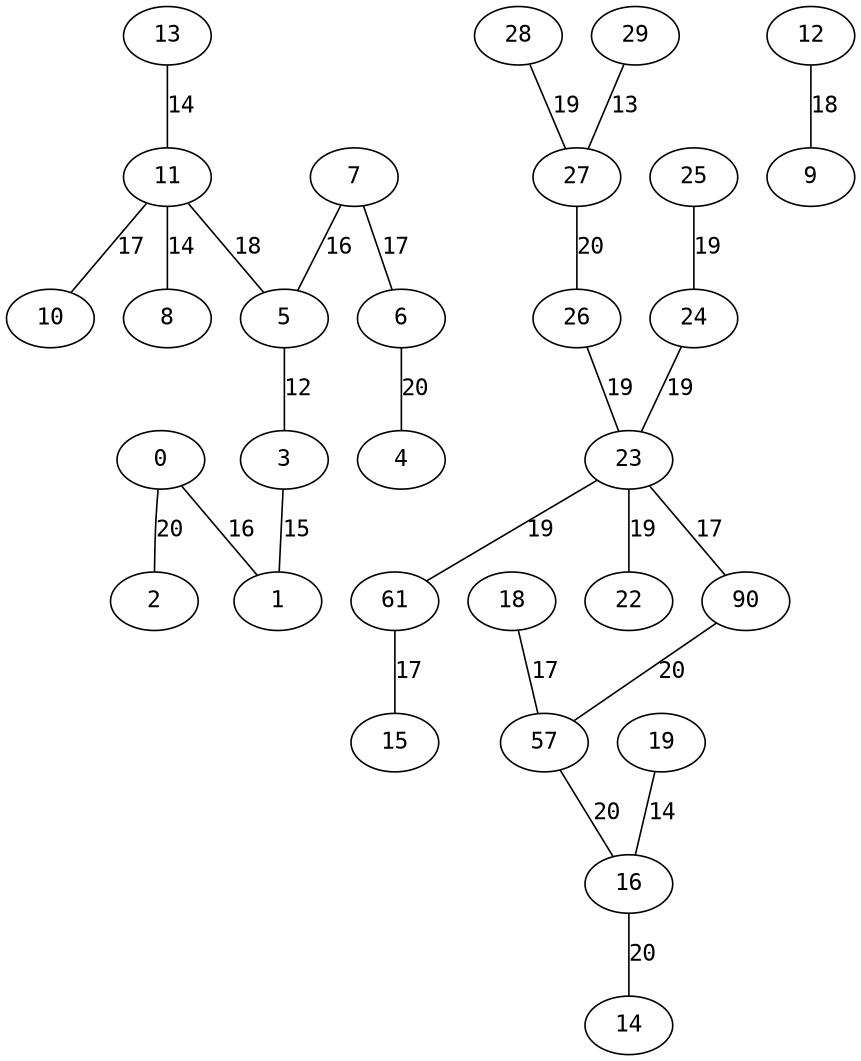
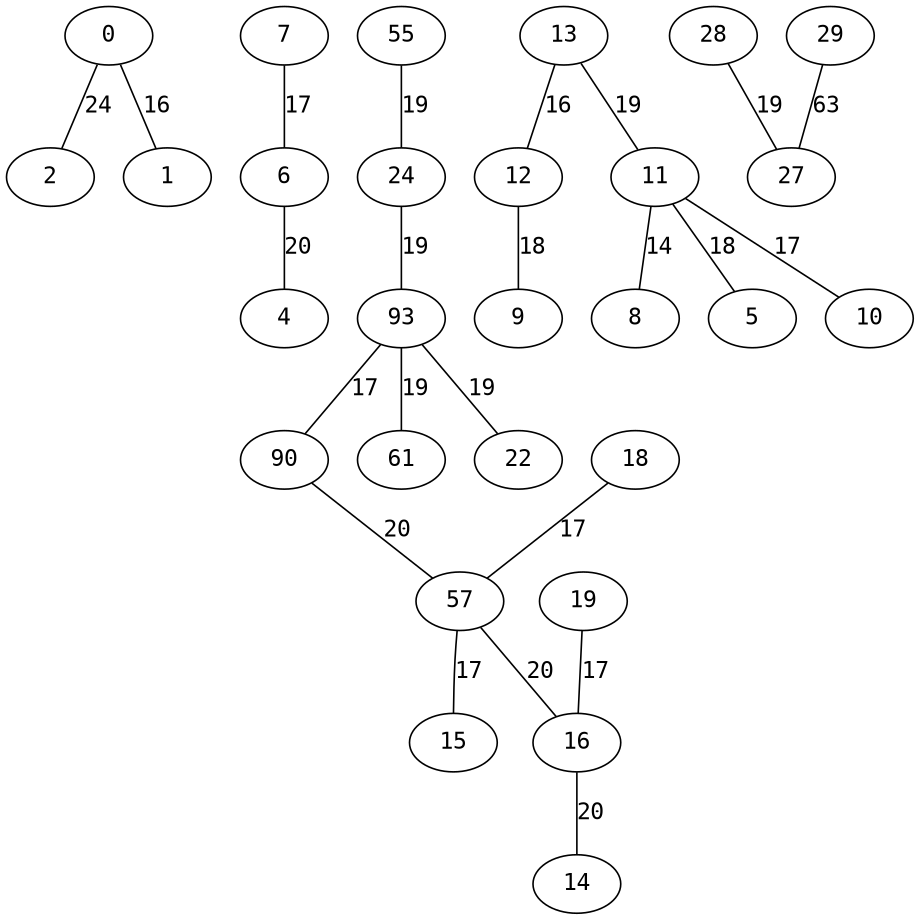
(181, 106) -> (628, 106)
none -> (541, 106)
(625, 106) -> (826, 106)
(694, 177) -> (401, 36)
(319, 248) -> none
(577, 318) -> none
(284, 460) -> none
(629, 460) -> (401, 318)
(170, 531) -> (98, 106)
(395, 672) -> (454, 672)
(662, 813) -> (596, 672)
